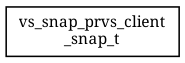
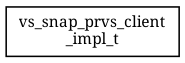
(93, 32) -> (93, 32)
